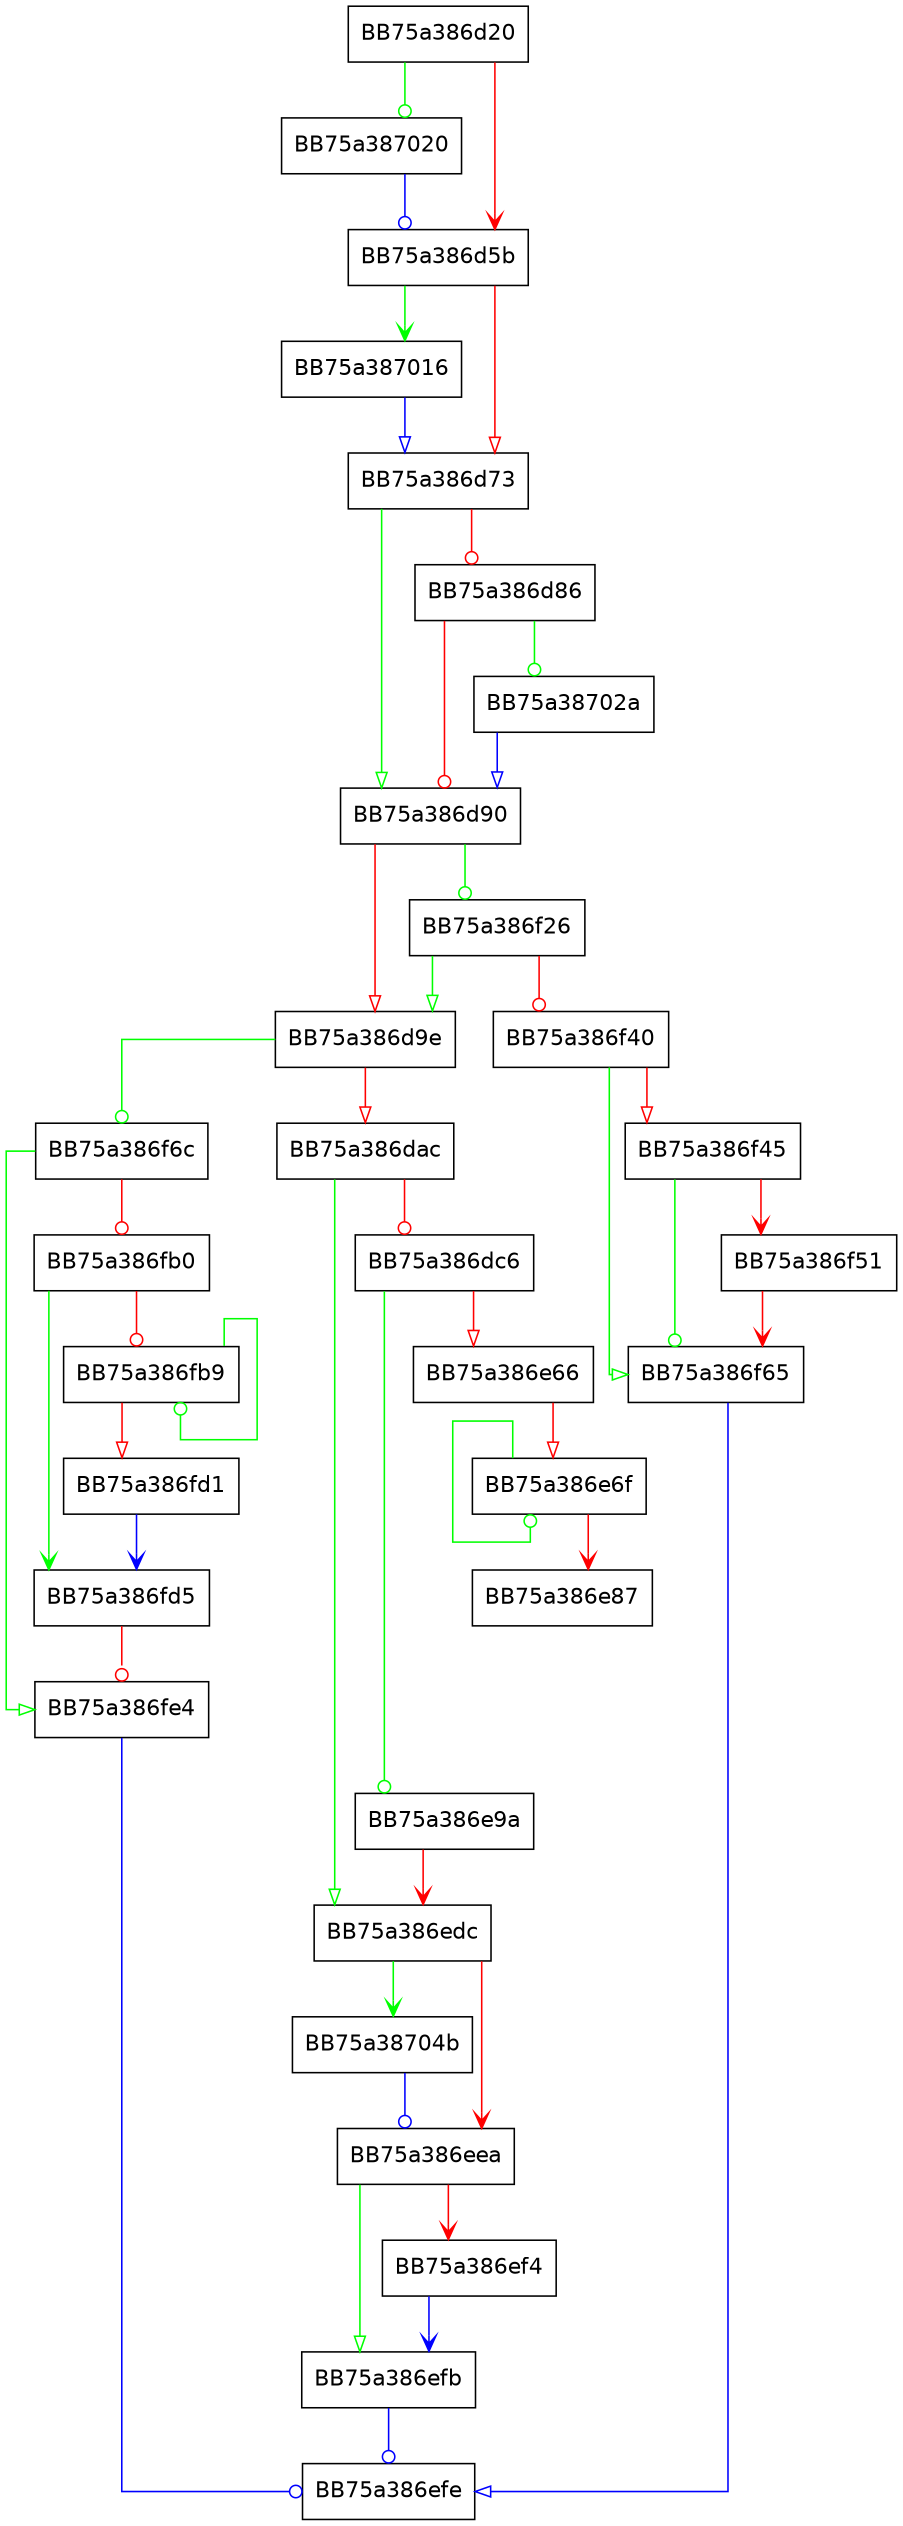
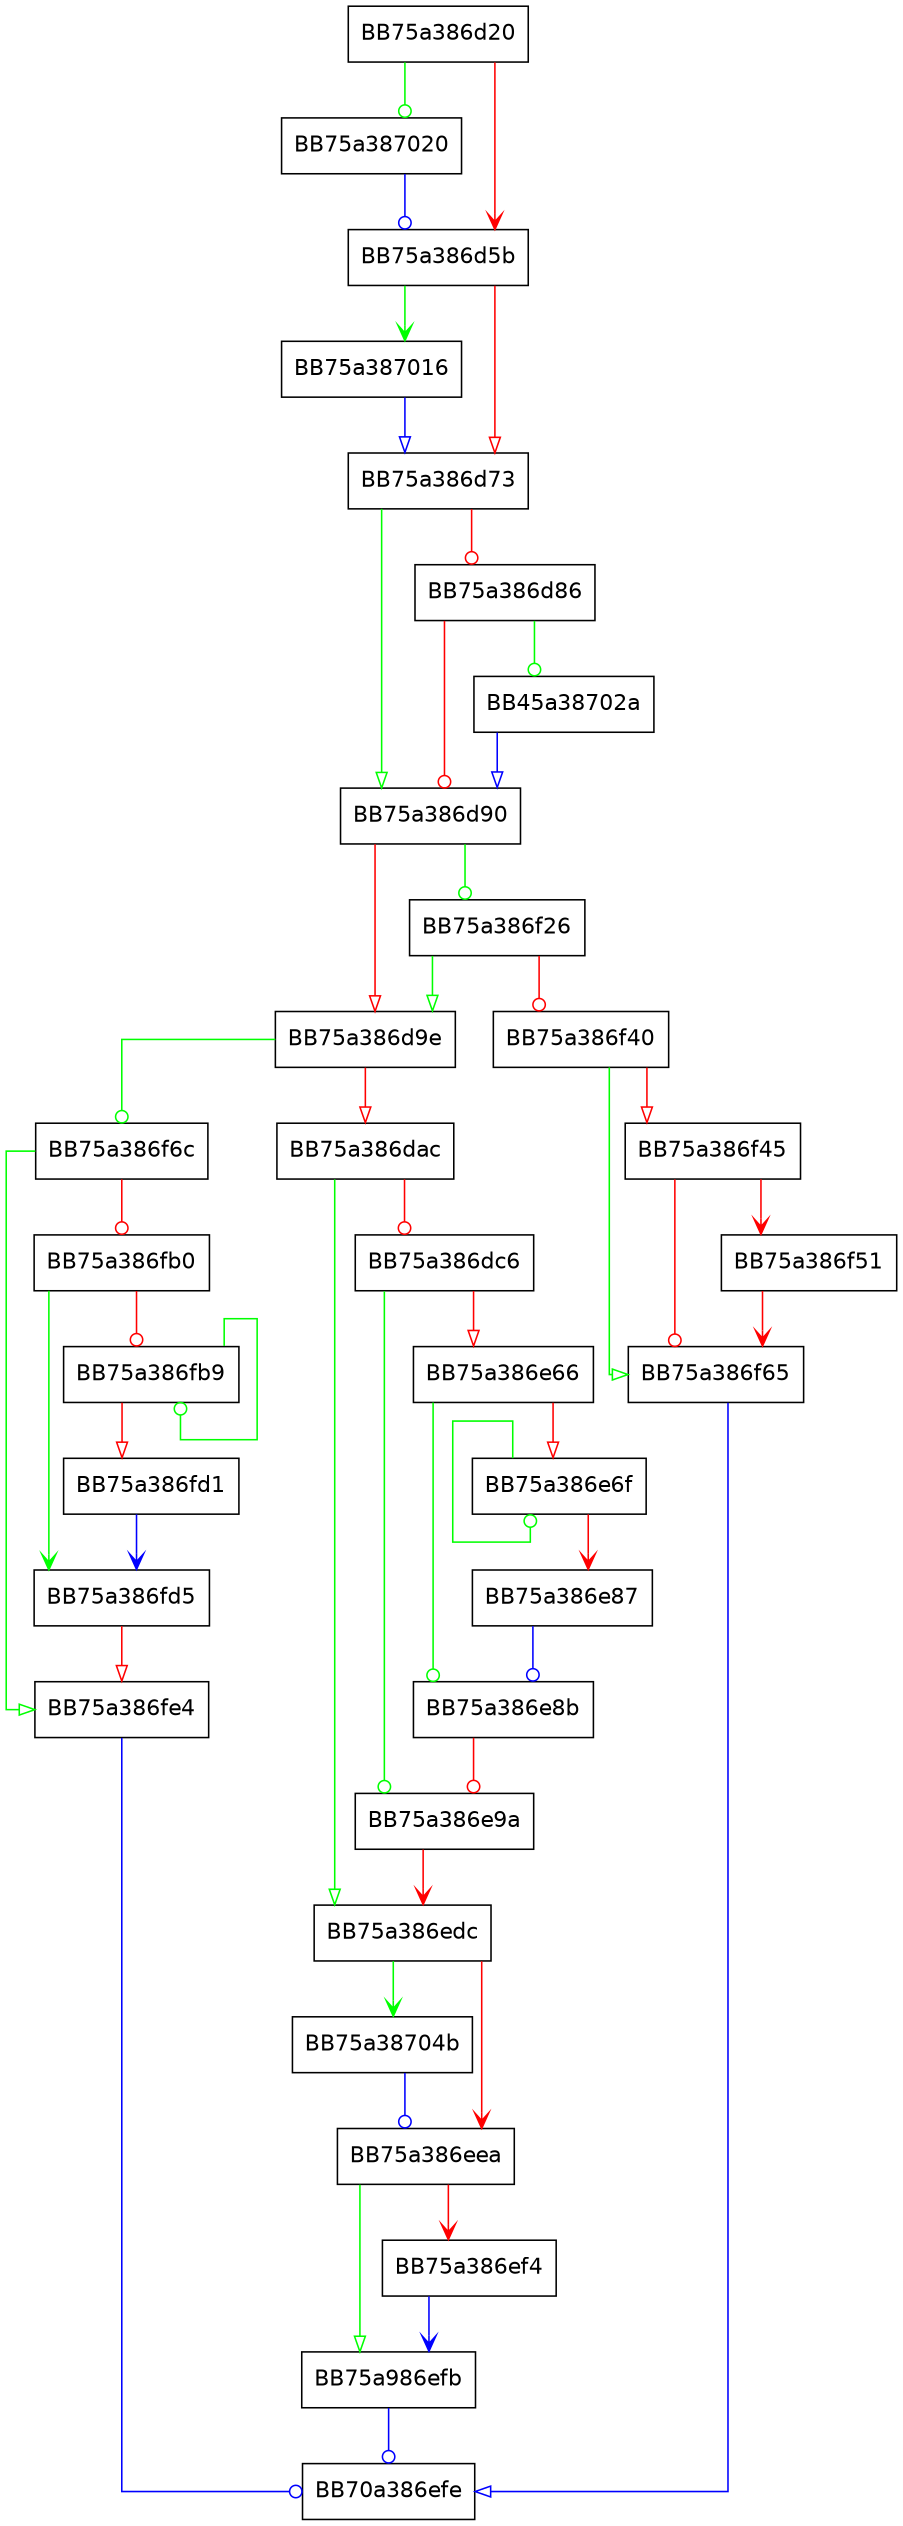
(564, 704) -> (564, 704)
(675, 1257) -> (675, 1257)
(122, 1646) -> (122, 1646)
none -> (503, 1710)
(389, 2380) -> (389, 2380)
(389, 2492) -> (389, 2492)
